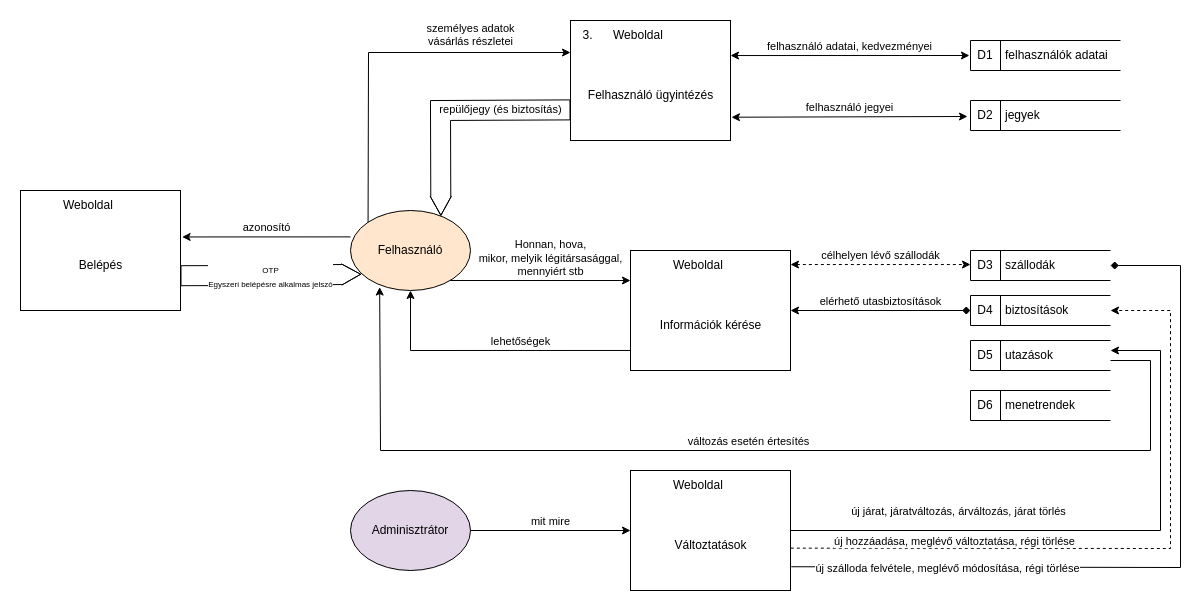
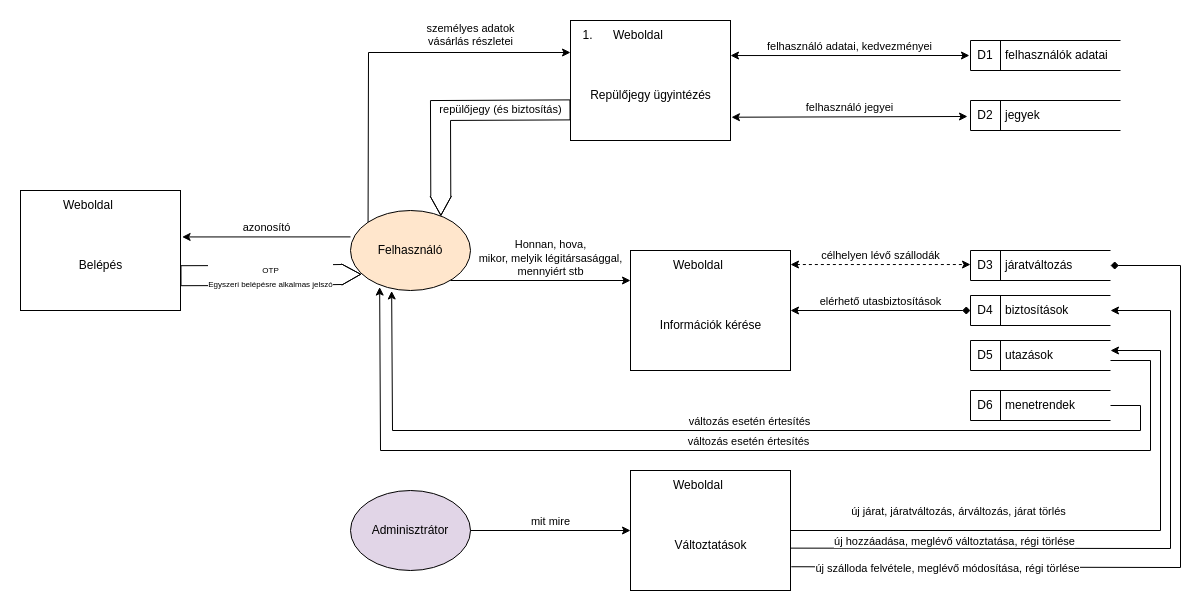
(588, 36) -> (588, 36)
(651, 96) -> (651, 96)
(1033, 266) -> (1048, 266)
(495, 350) -> none
none -> (728, 431)
(1126, 548) -> (1126, 548)
